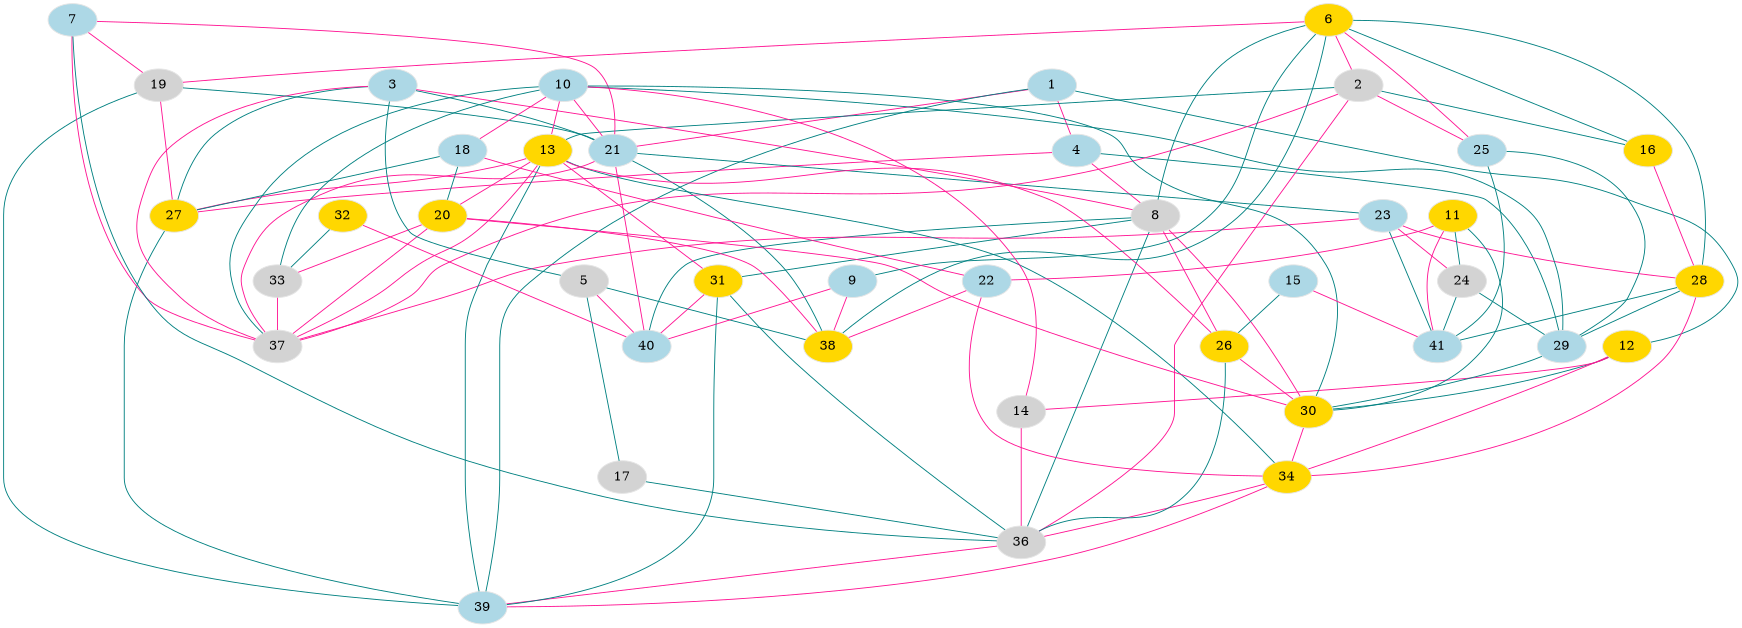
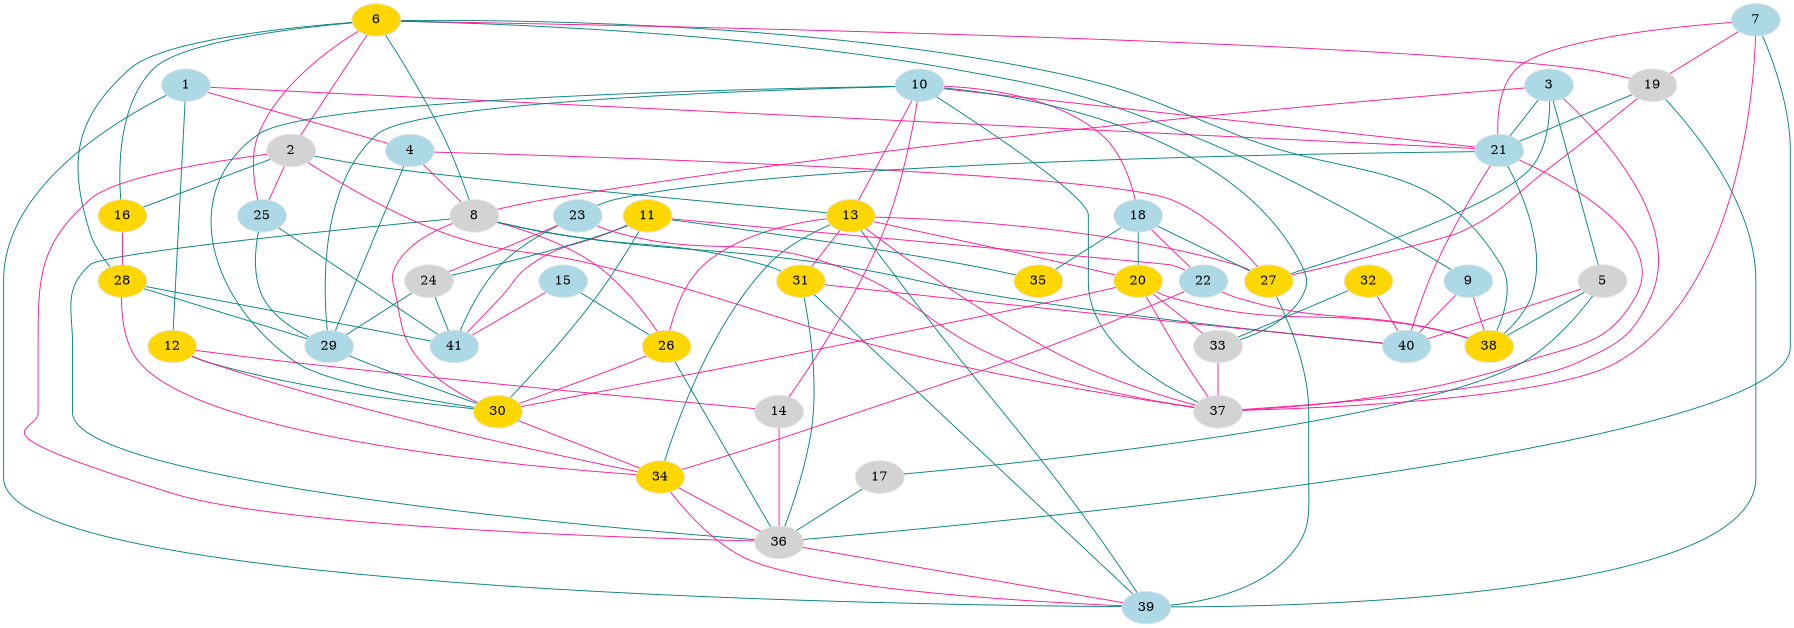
(1545, 260) -> none
none -> (1038, 281)
